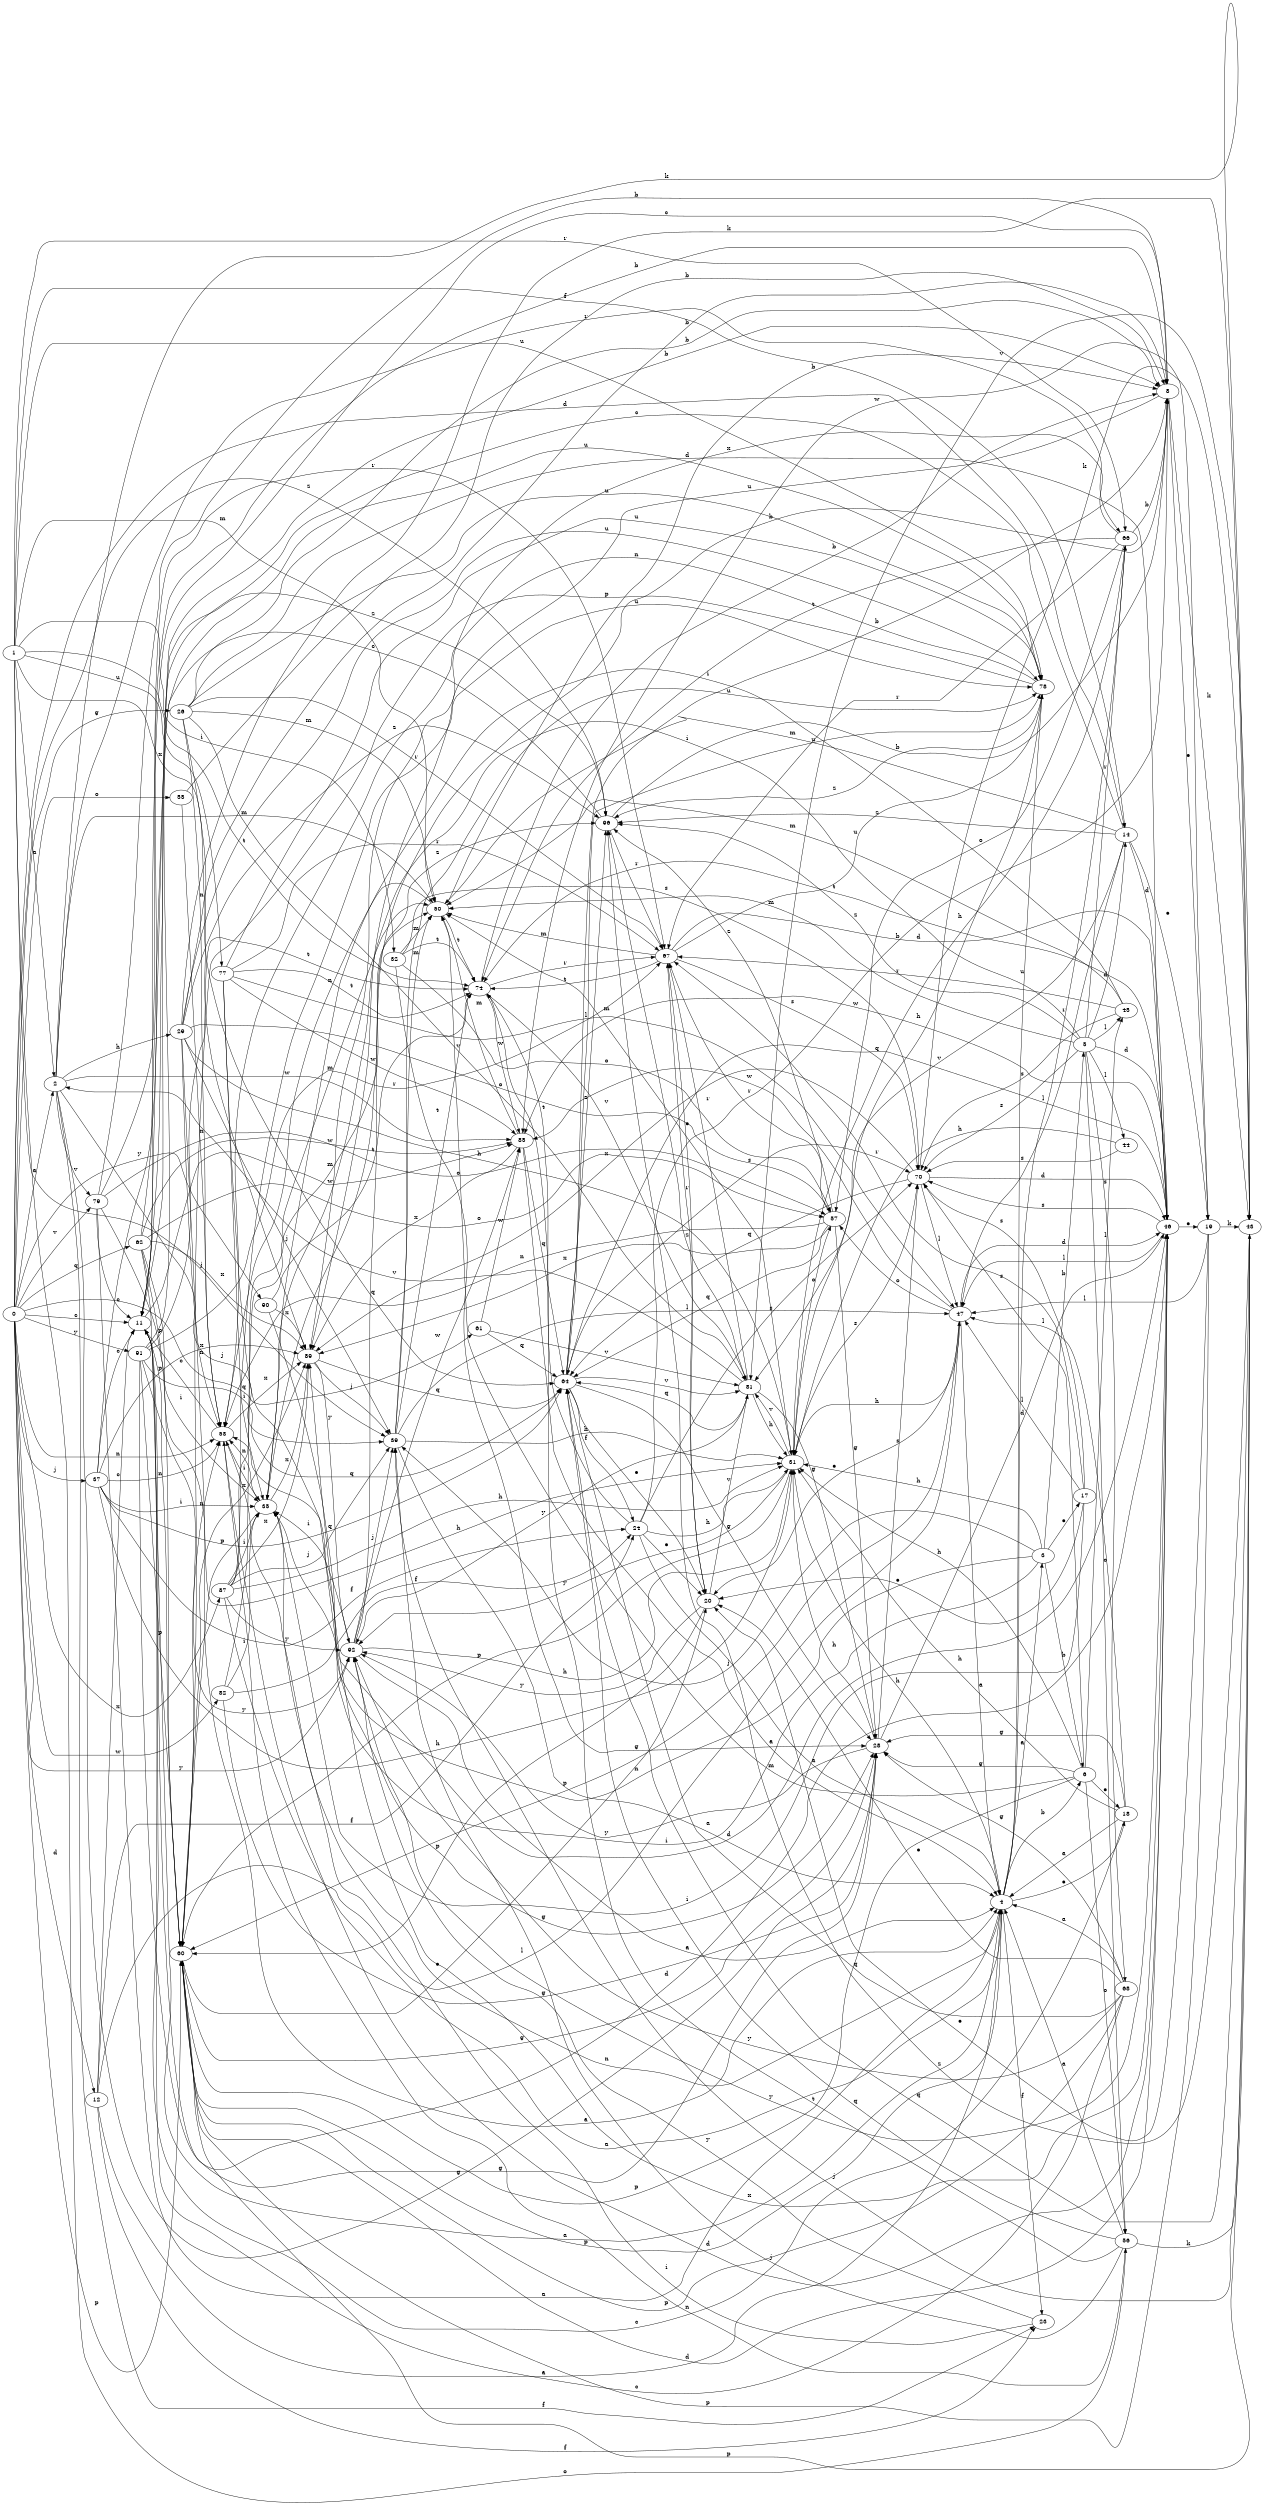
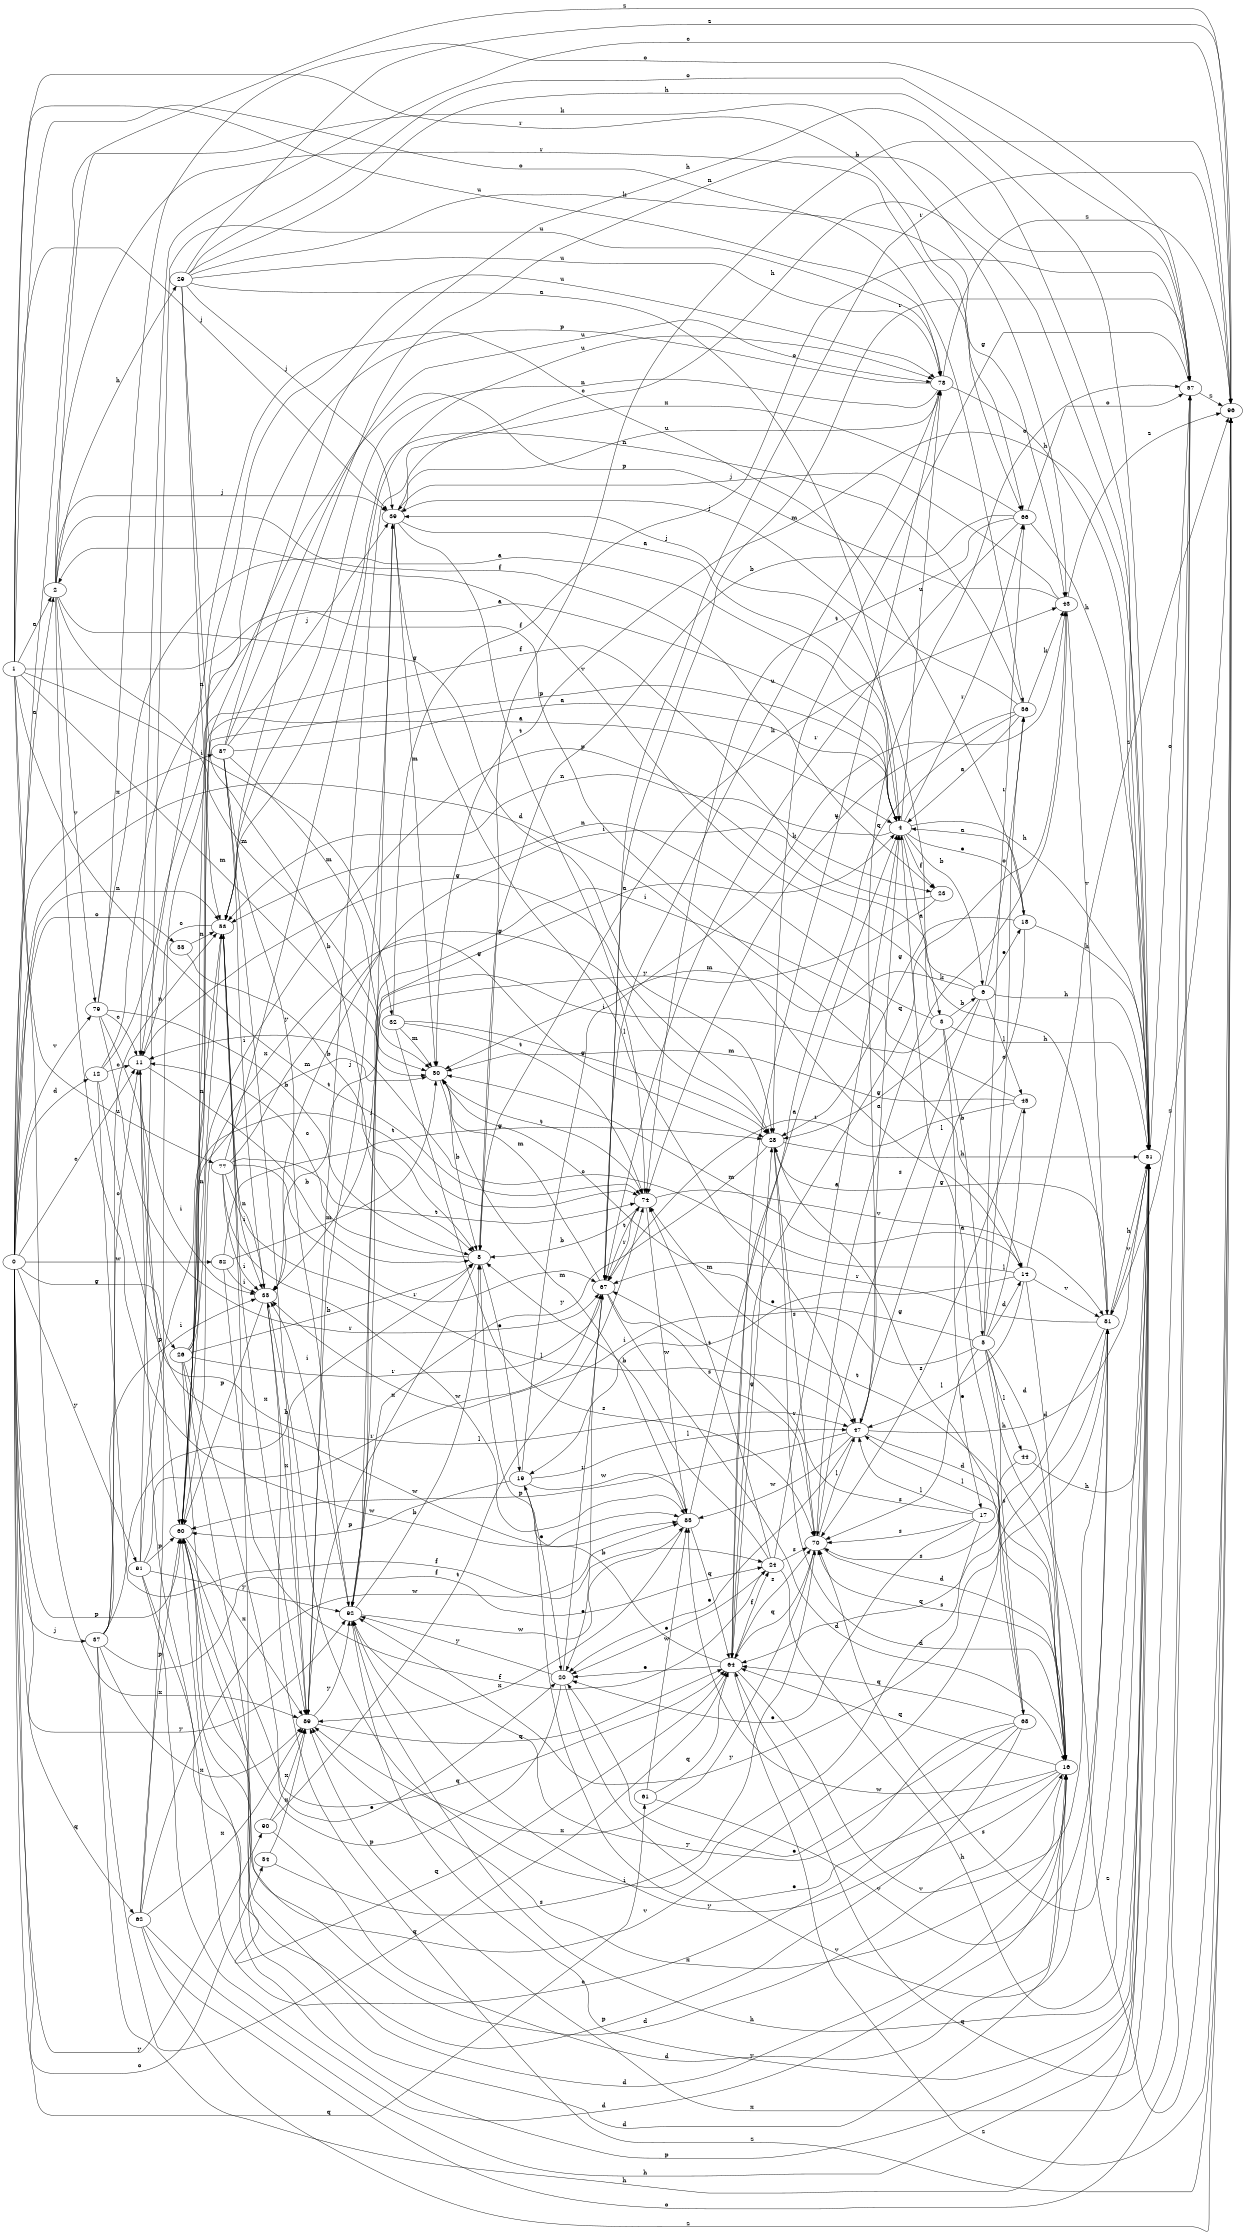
(750, 487) -> (393, 1395)
(290, 1122) -> none
(1168, 1227) -> (1066, 1767)
none -> (266, 1860)
